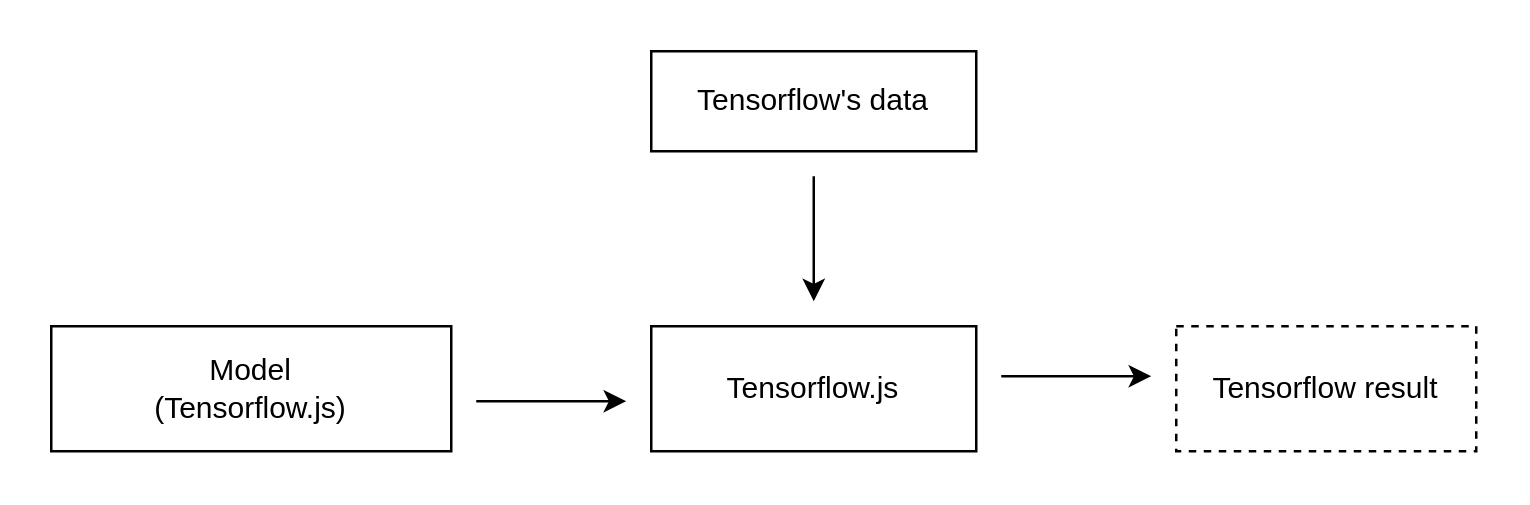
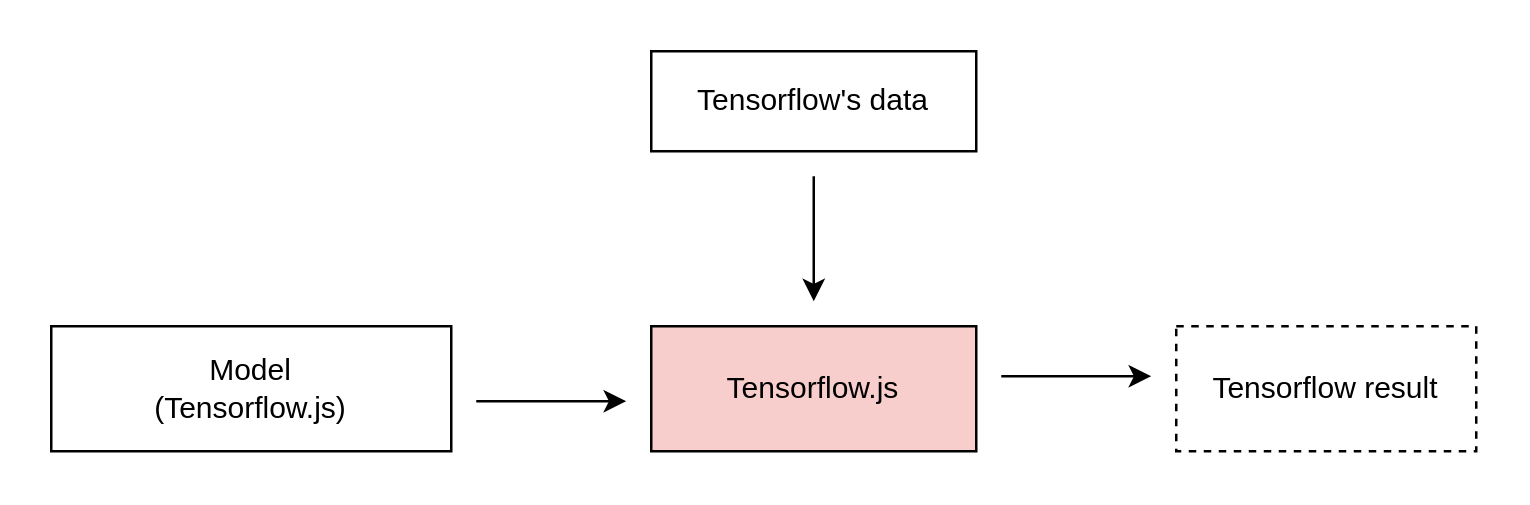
(814, 389) -> (814, 389)
